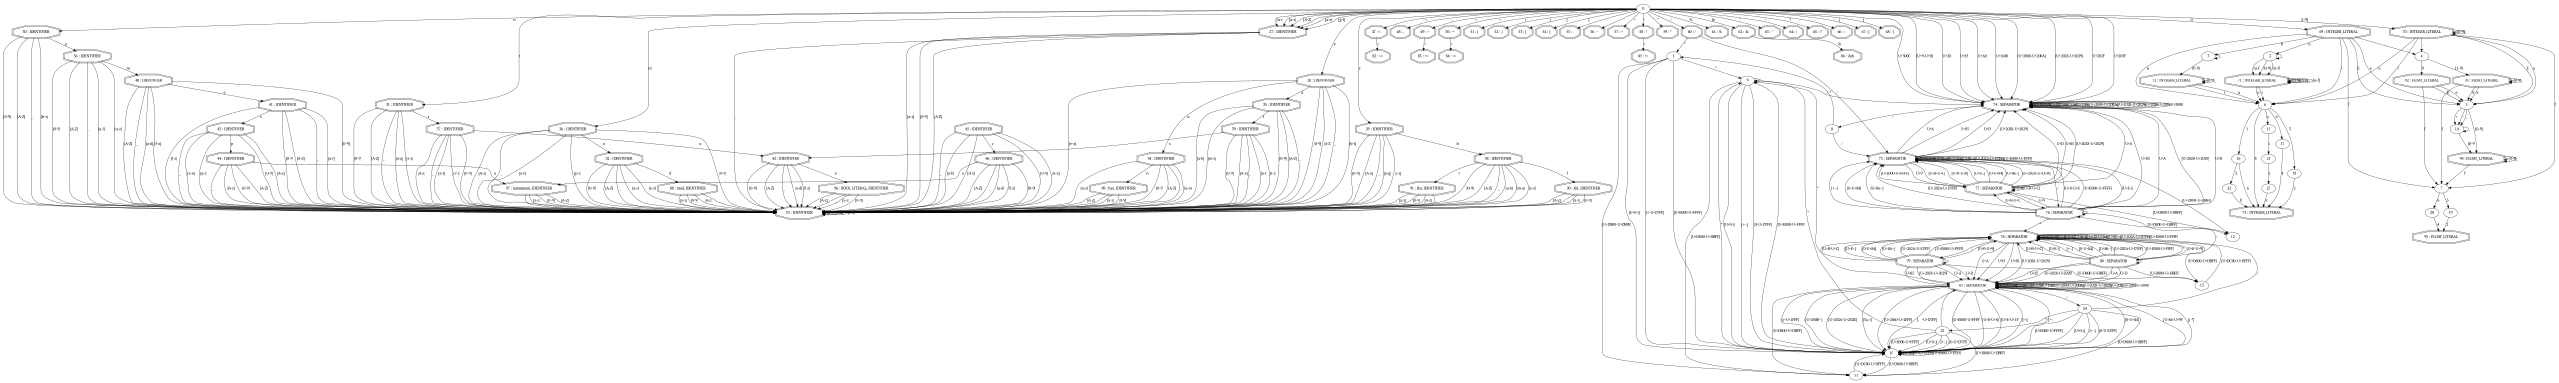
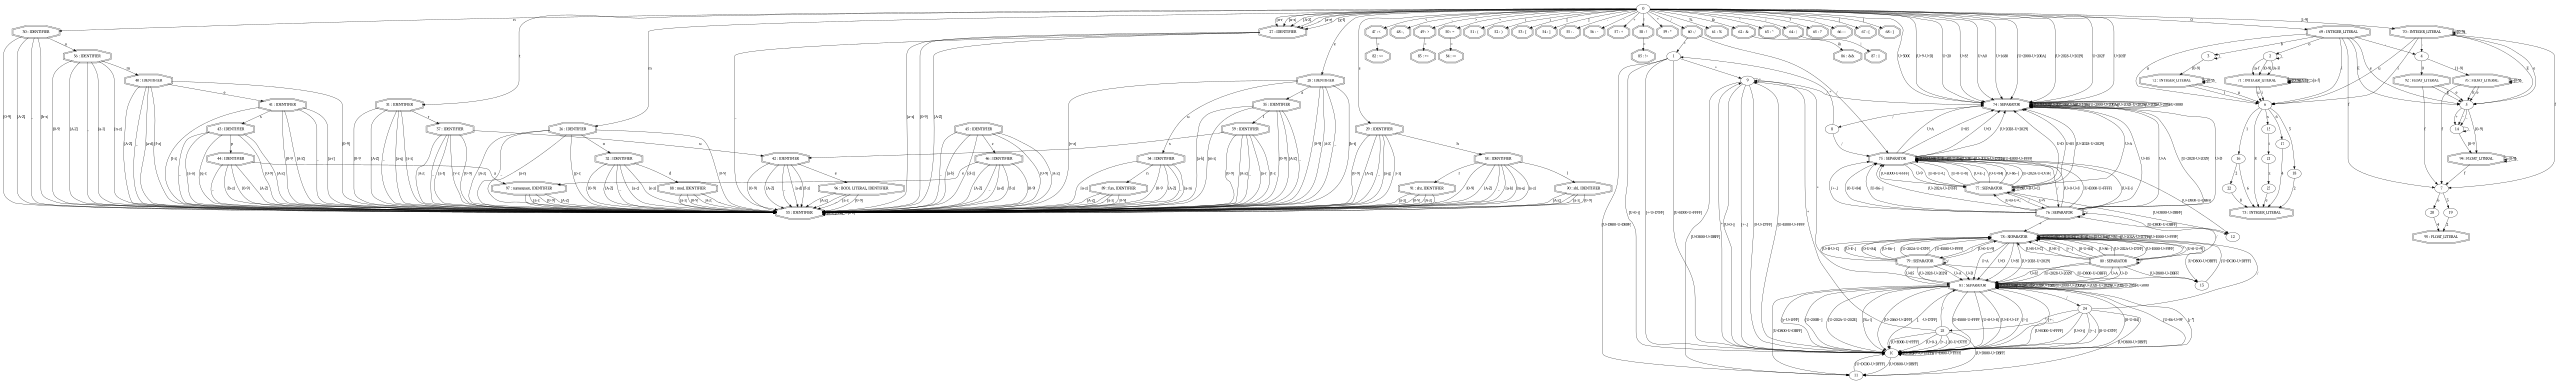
none -> (1876, 56)
